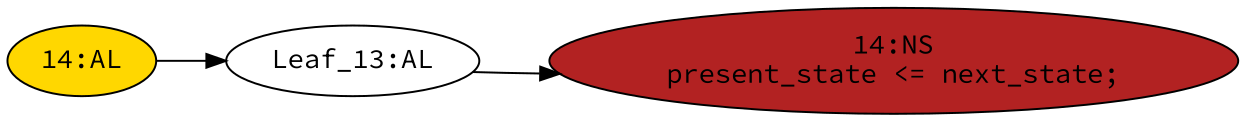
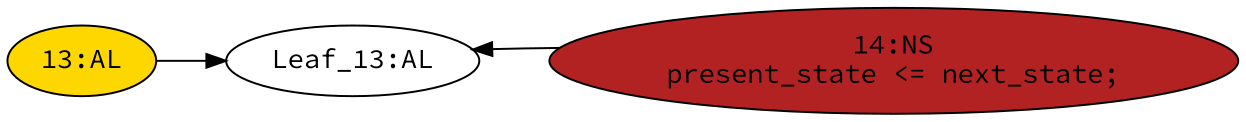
(82, 61) -> (82, 61)
(506, 73) -> (526, 48)
